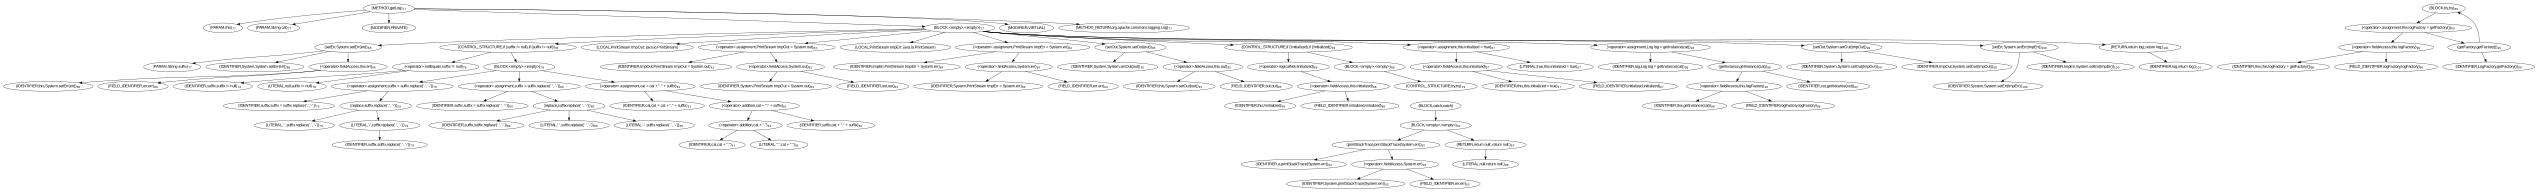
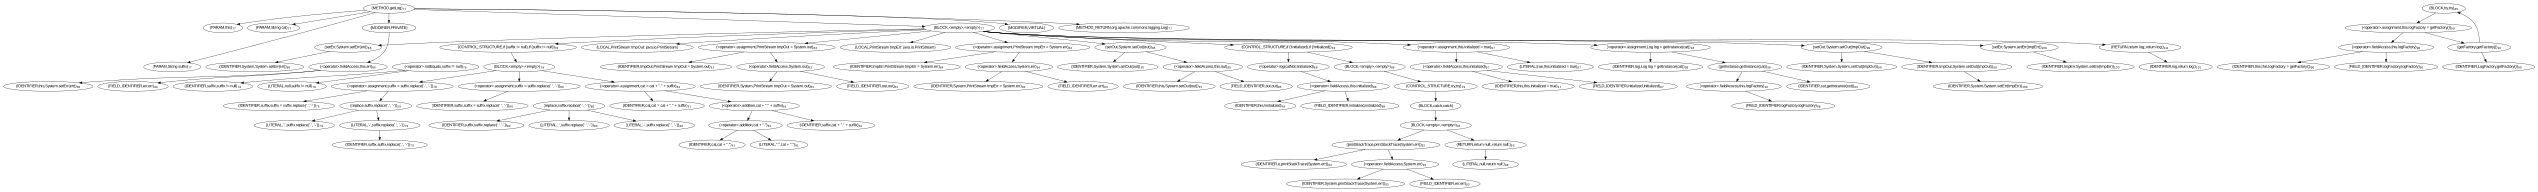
(2166, 47) -> (2166, 47)
(348, 56) -> (385, 51)
(260, 57) -> (283, 38)
(473, 57) -> none
(2016, 69) -> (1971, 76)
none -> (1436, 95)
(543, 96) -> none
(1685, 106) -> none
